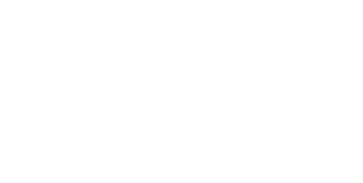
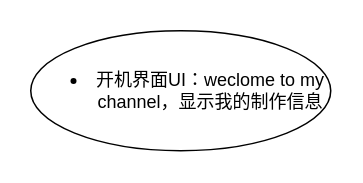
none -> (181, 91)
